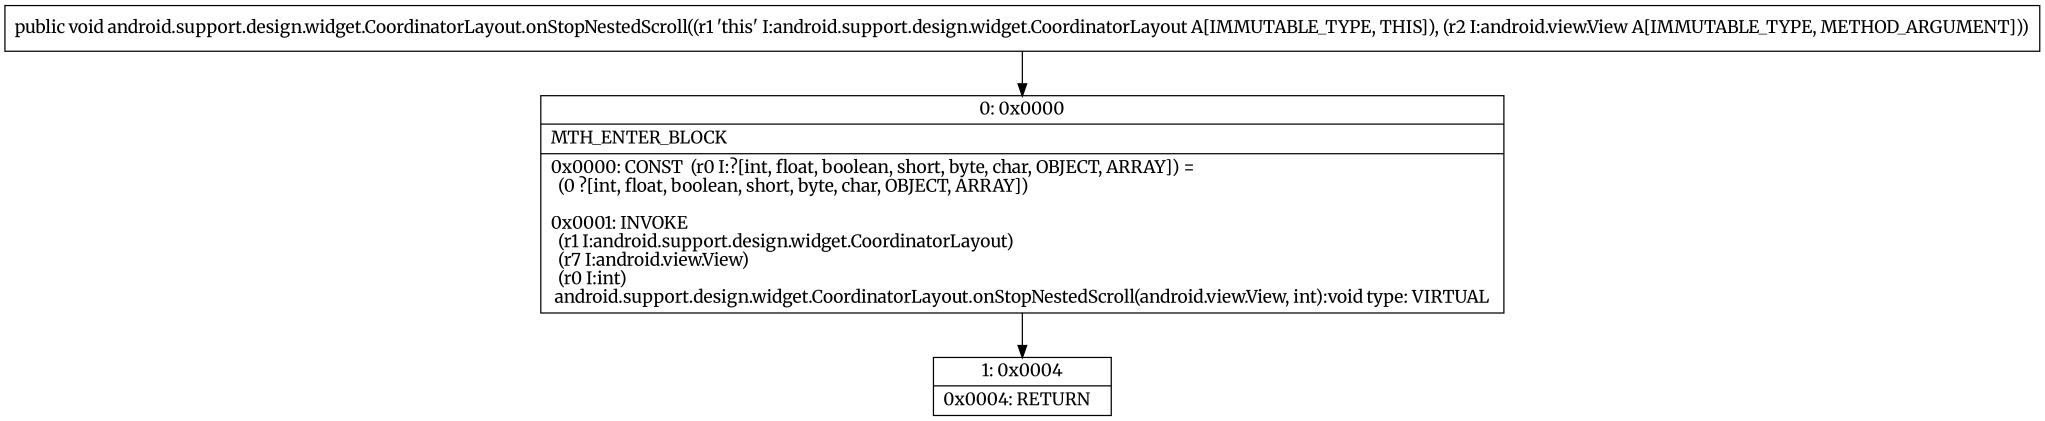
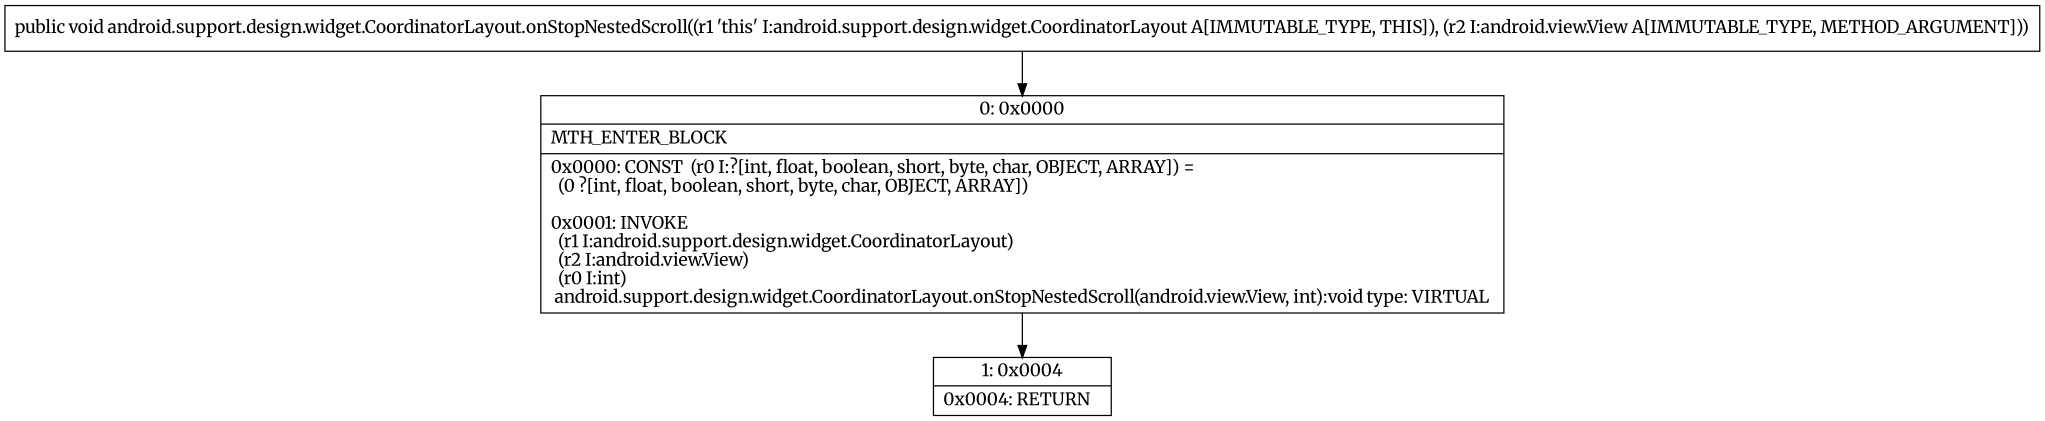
(650, 261) -> (650, 261)
